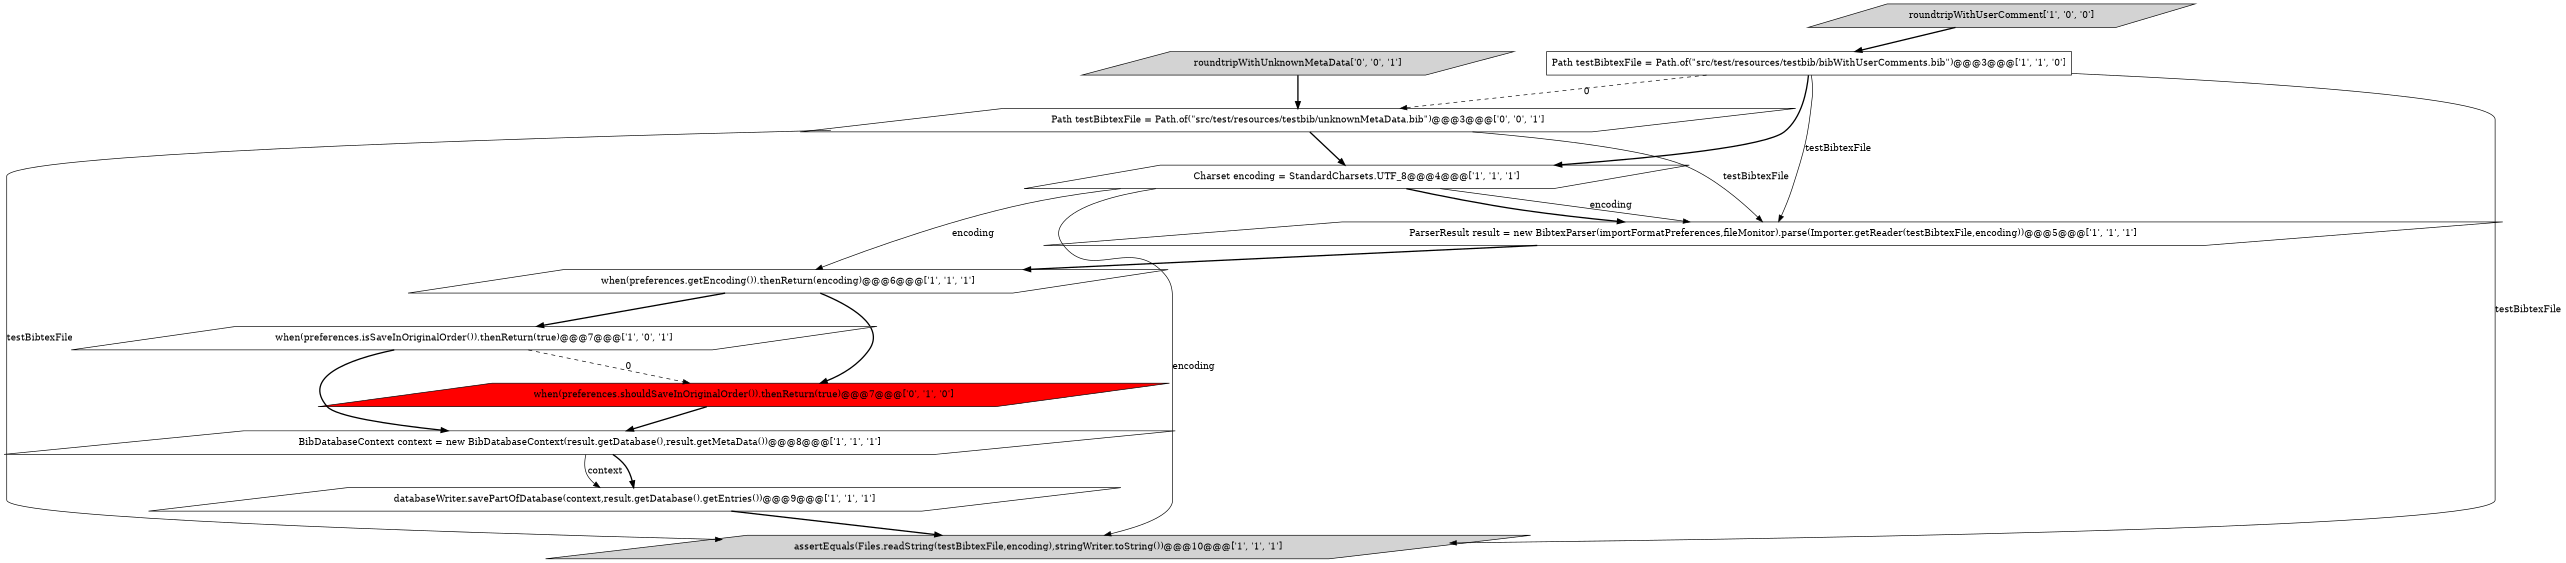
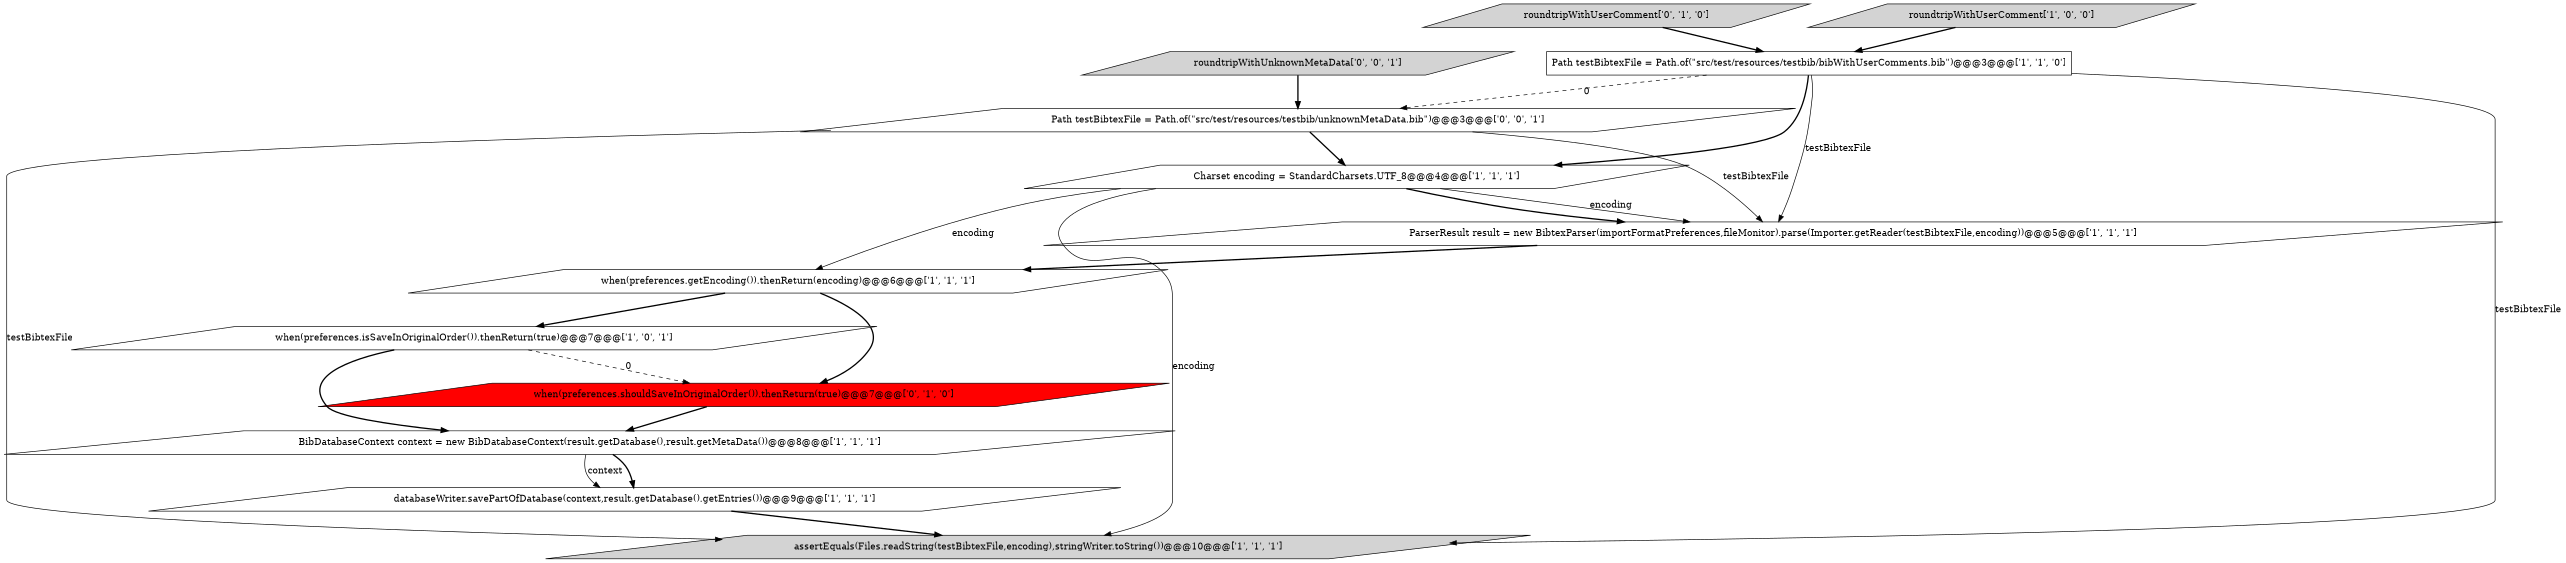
none -> (1616, 16)
